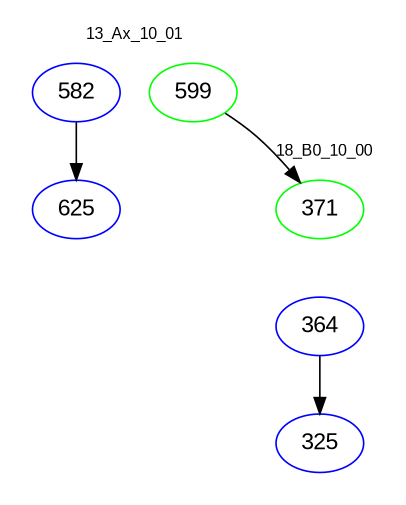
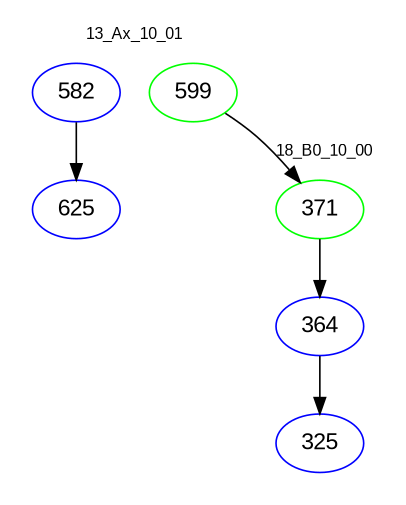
none -> (320, 260)
